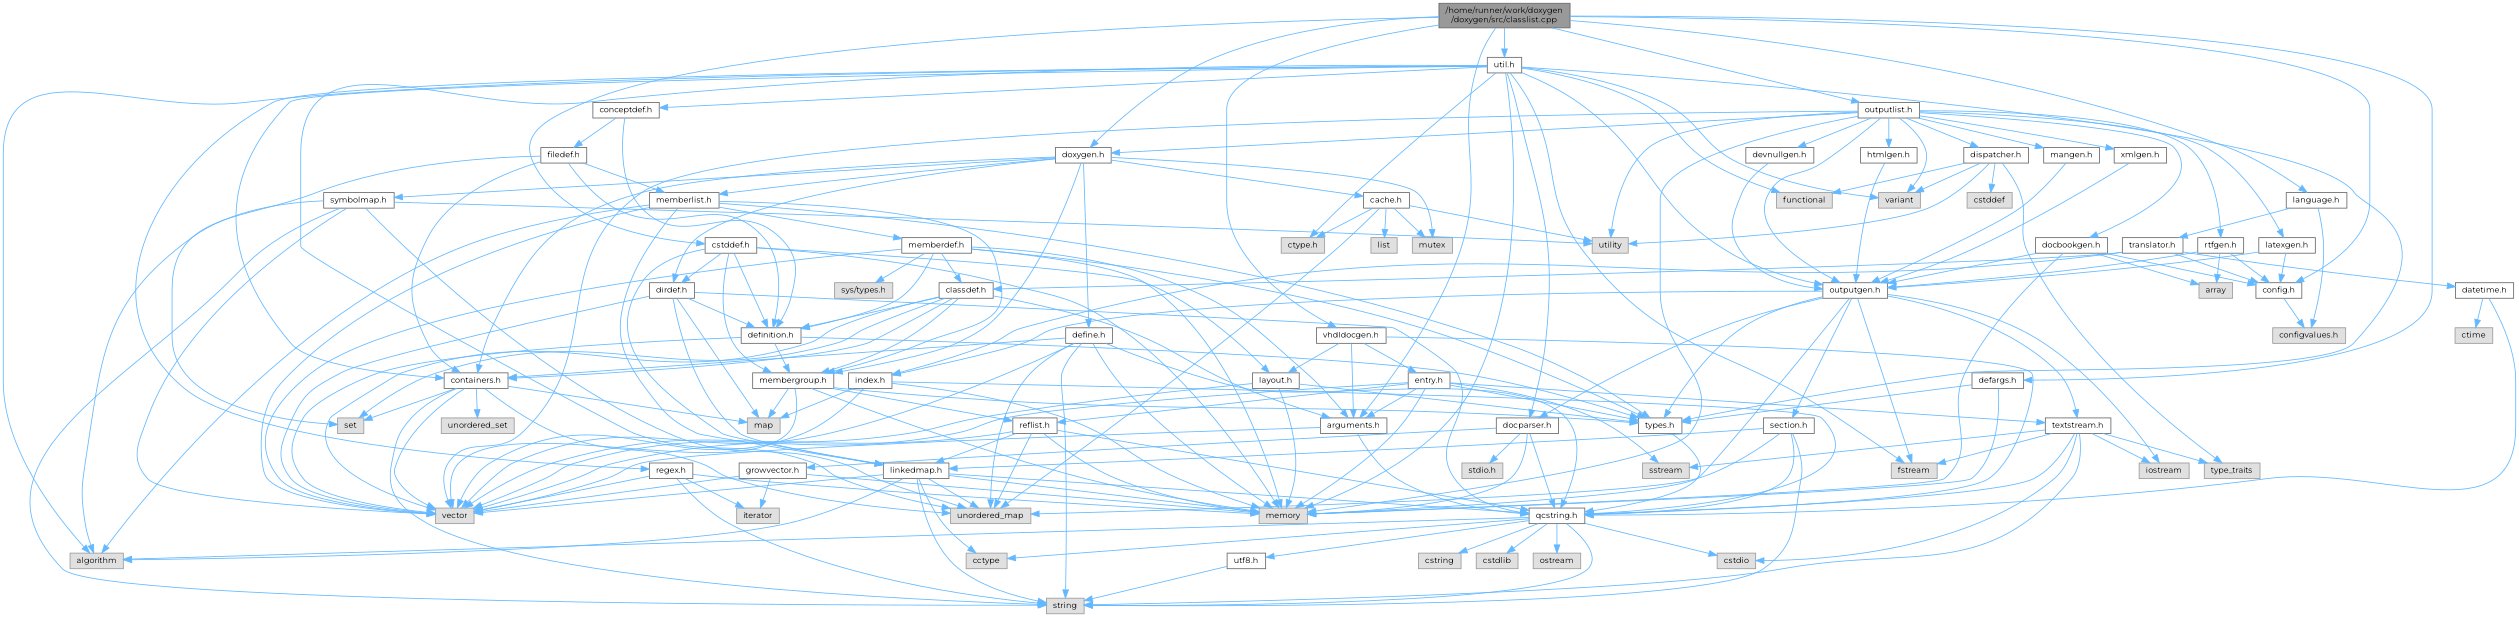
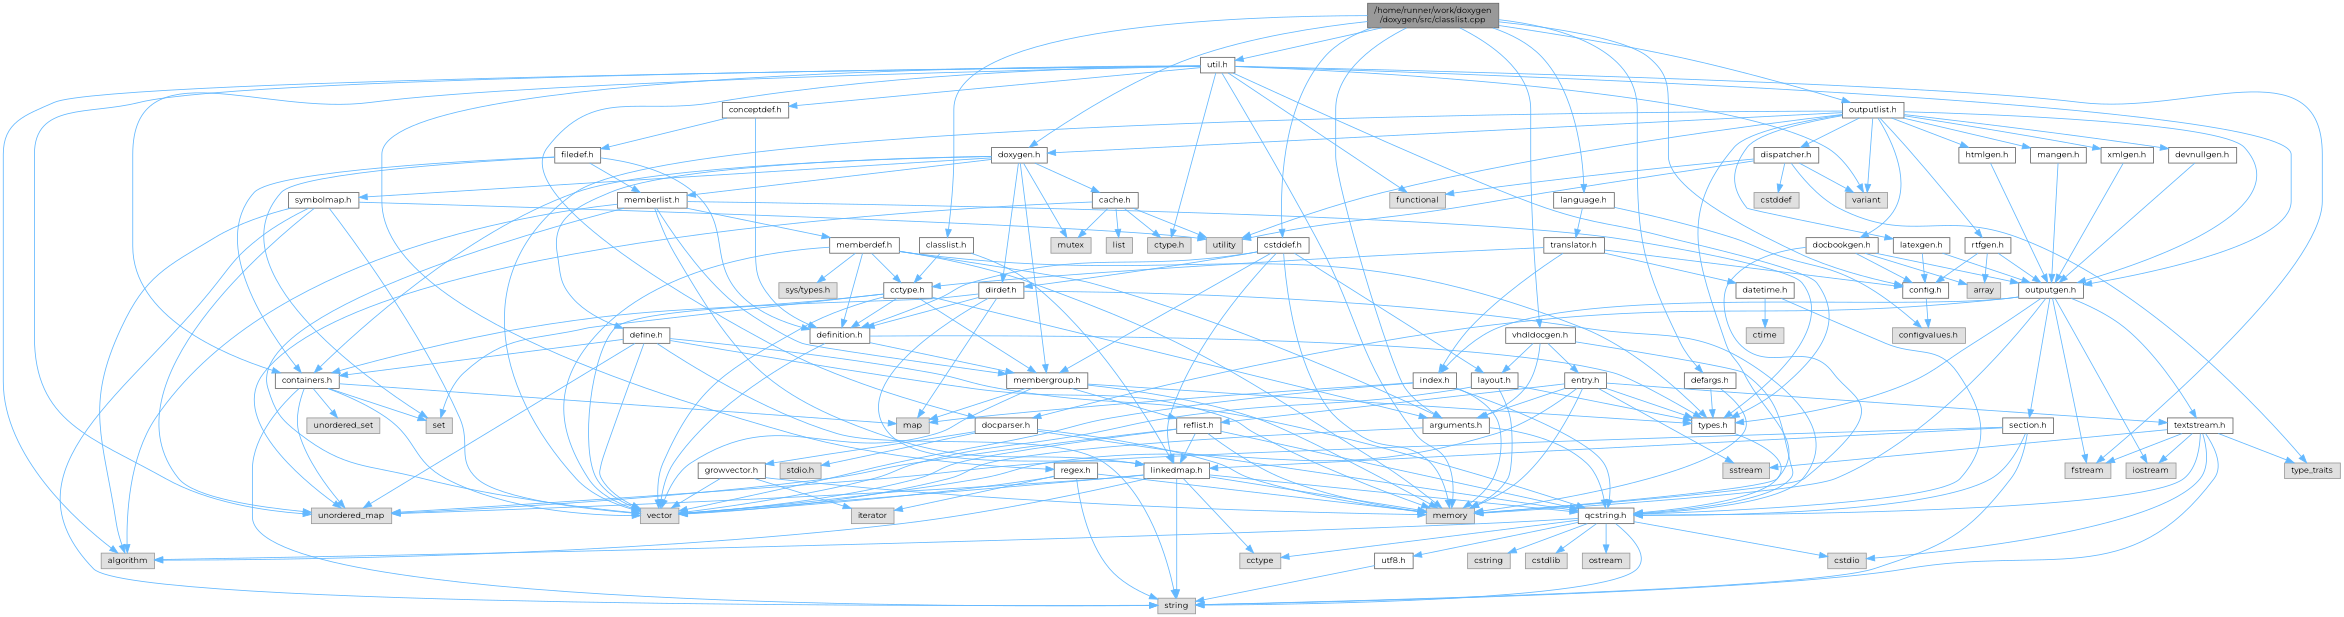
none -> (946, 245)
(966, 290) -> (908, 290)
